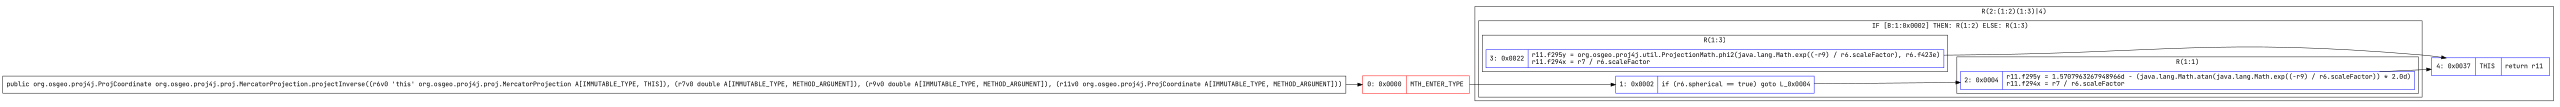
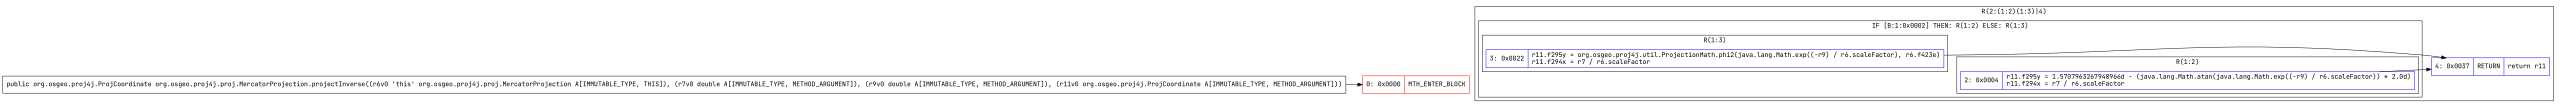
(2188, 62) -> (2188, 62)
(2487, 66) -> (2489, 66)
(1437, 84) -> (1437, 84)
(1715, 85) -> none
